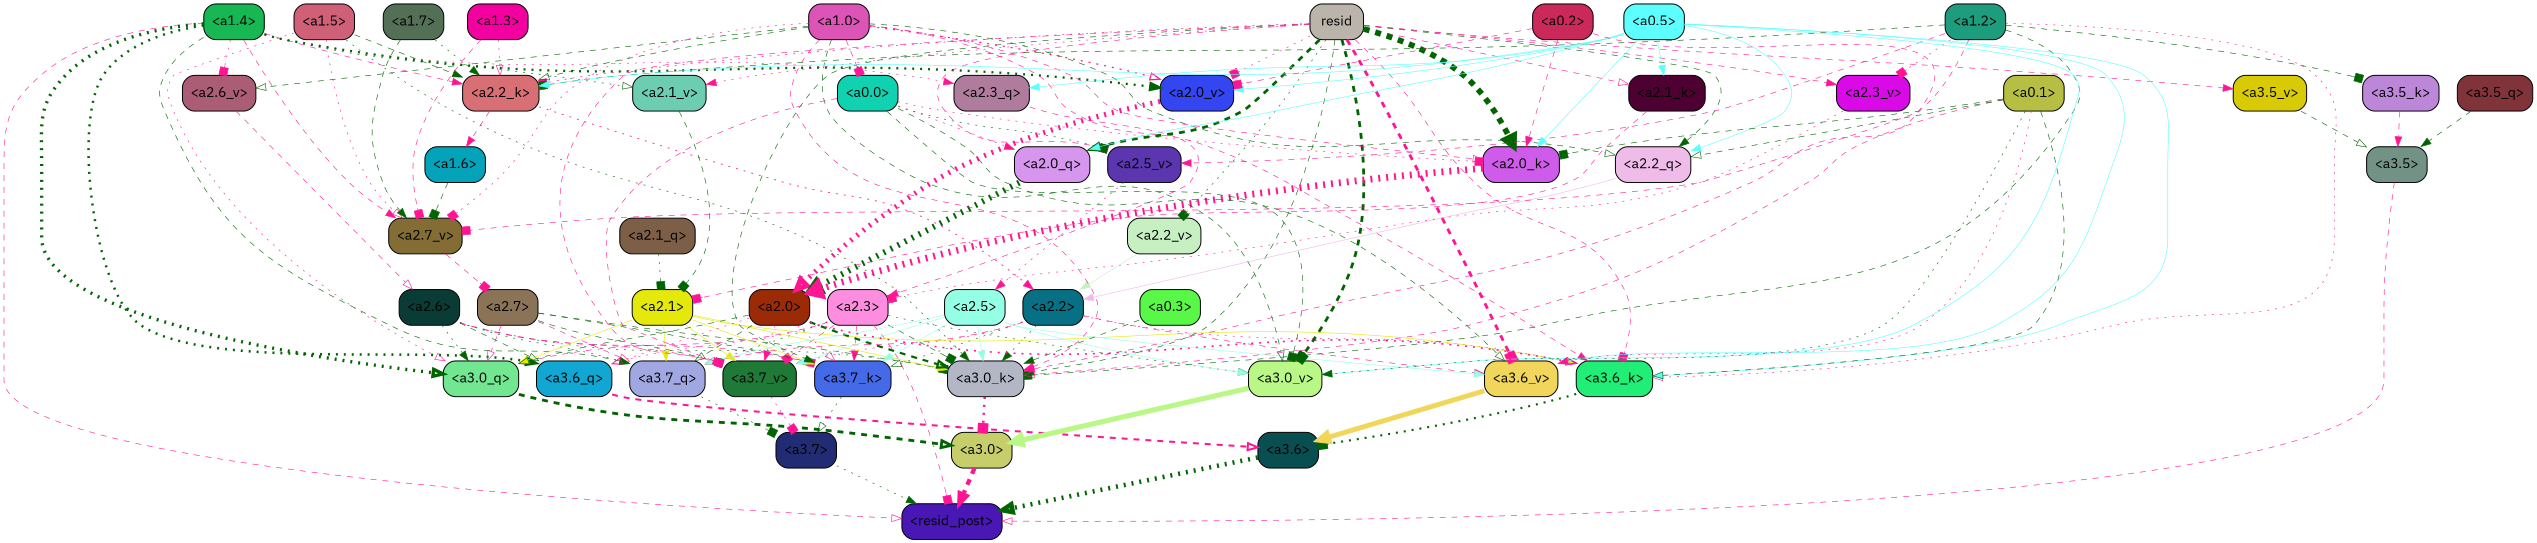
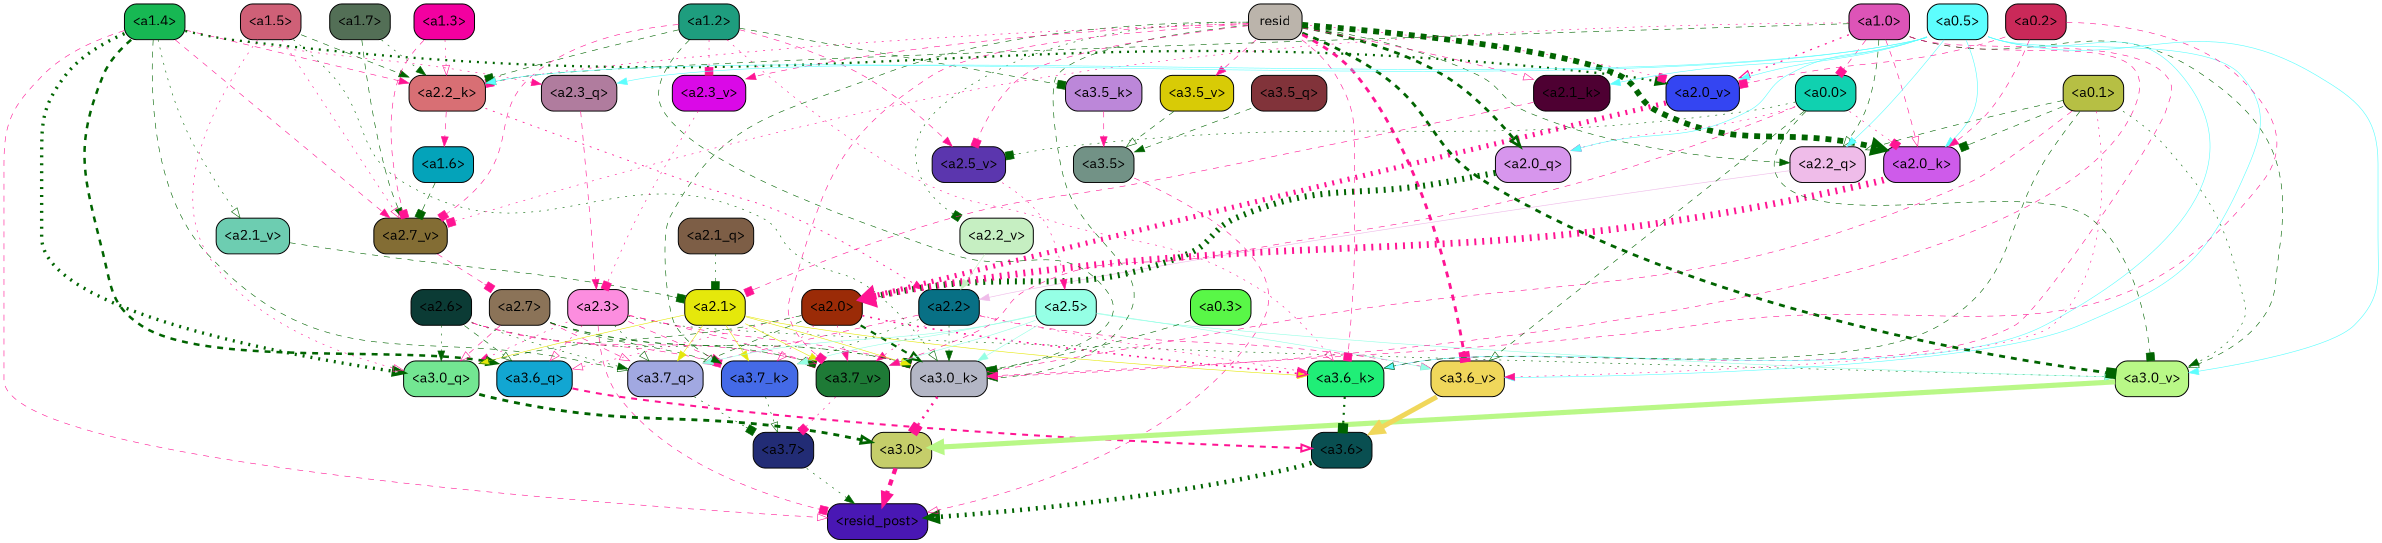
(1012, 47) -> none
(219, 93) -> none
(660, 189) -> (601, 201)
(146, 327) -> (158, 333)
(917, 340) -> (765, 339)
(678, 344) -> (516, 345)
